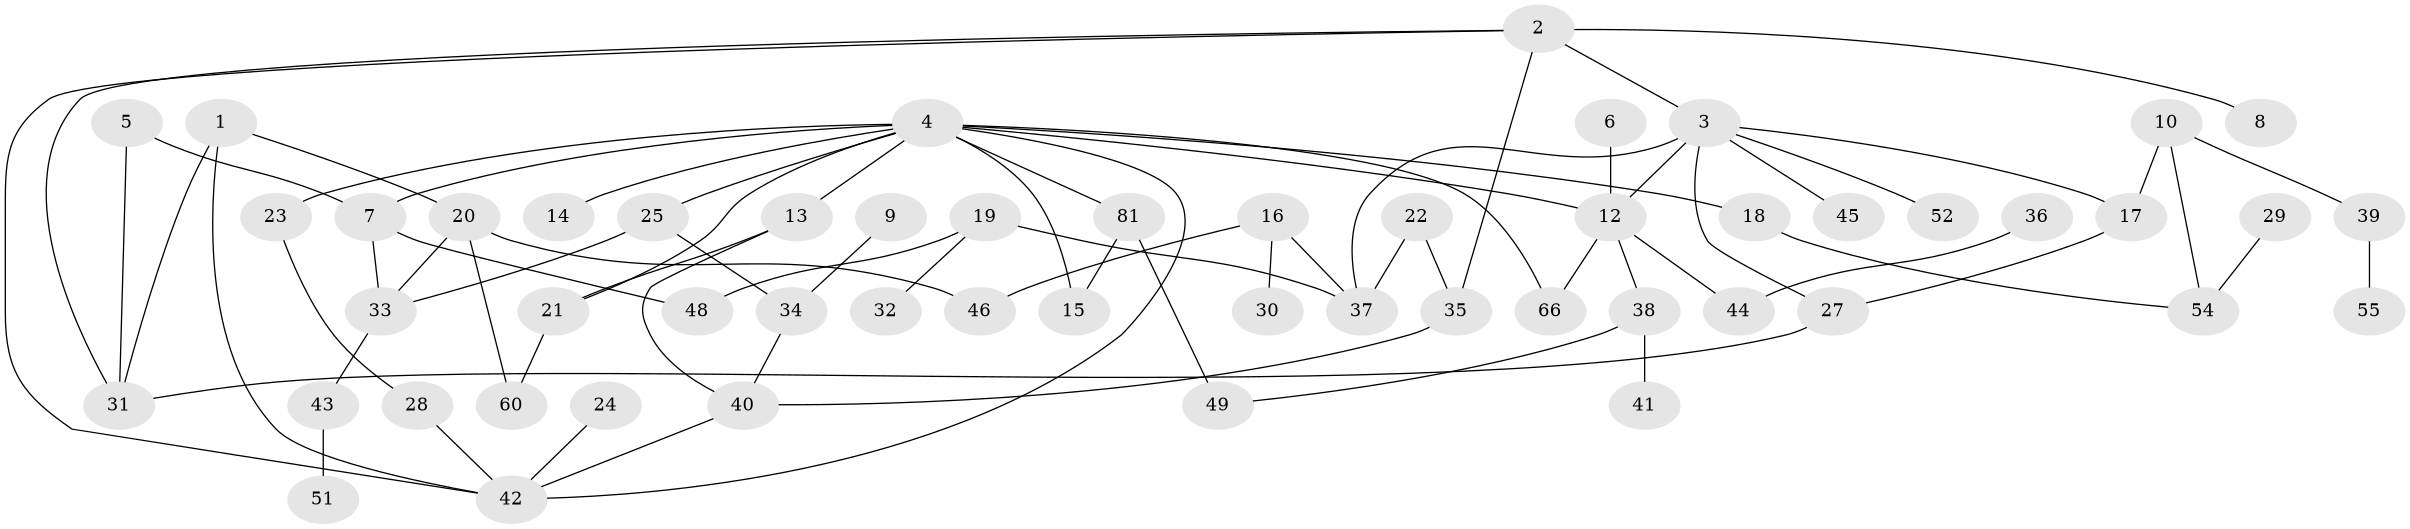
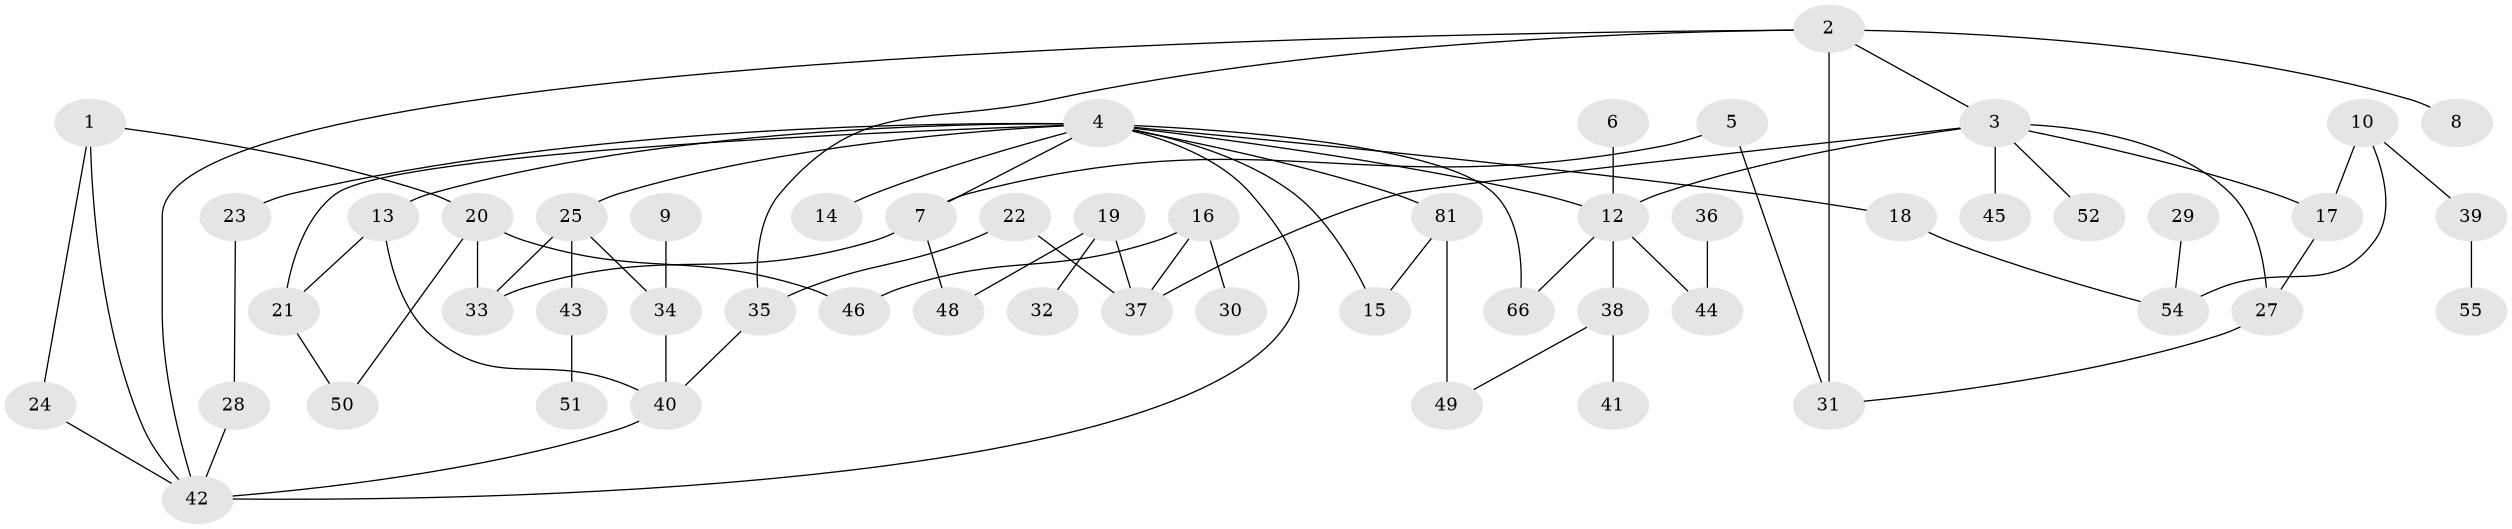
(161, 262) -> (65, 264)
(349, 364) -> (572, 264)
(512, 406) -> (343, 406)
